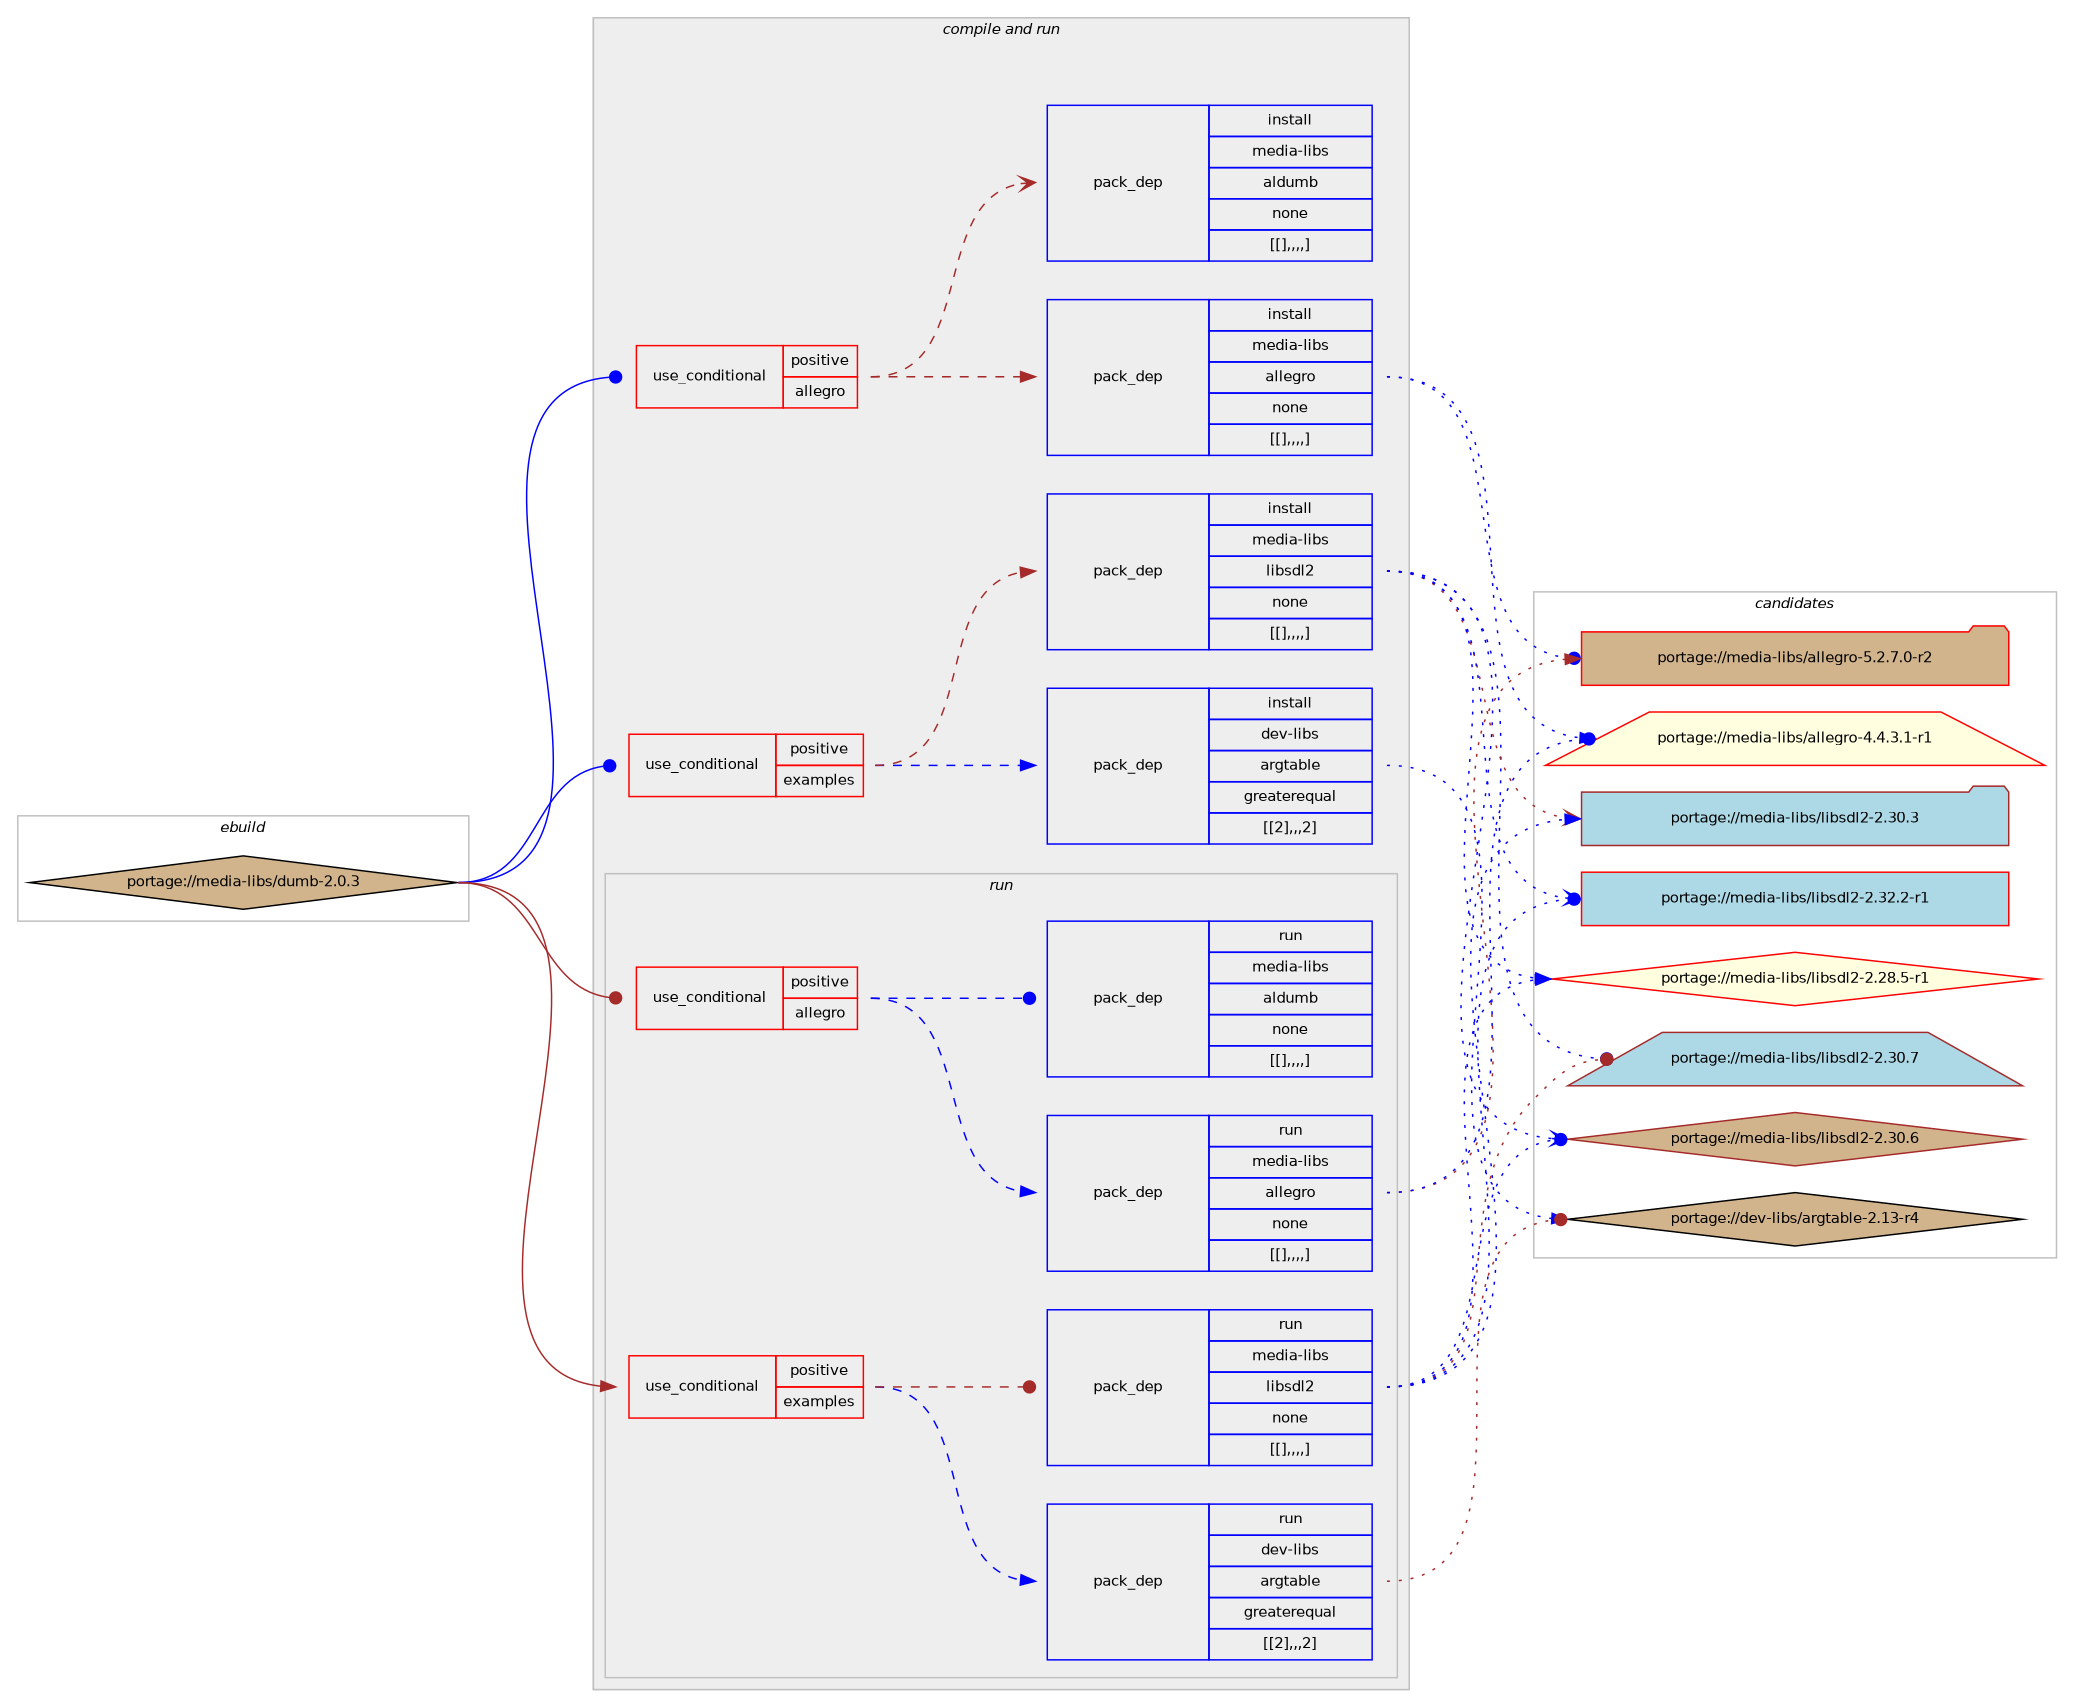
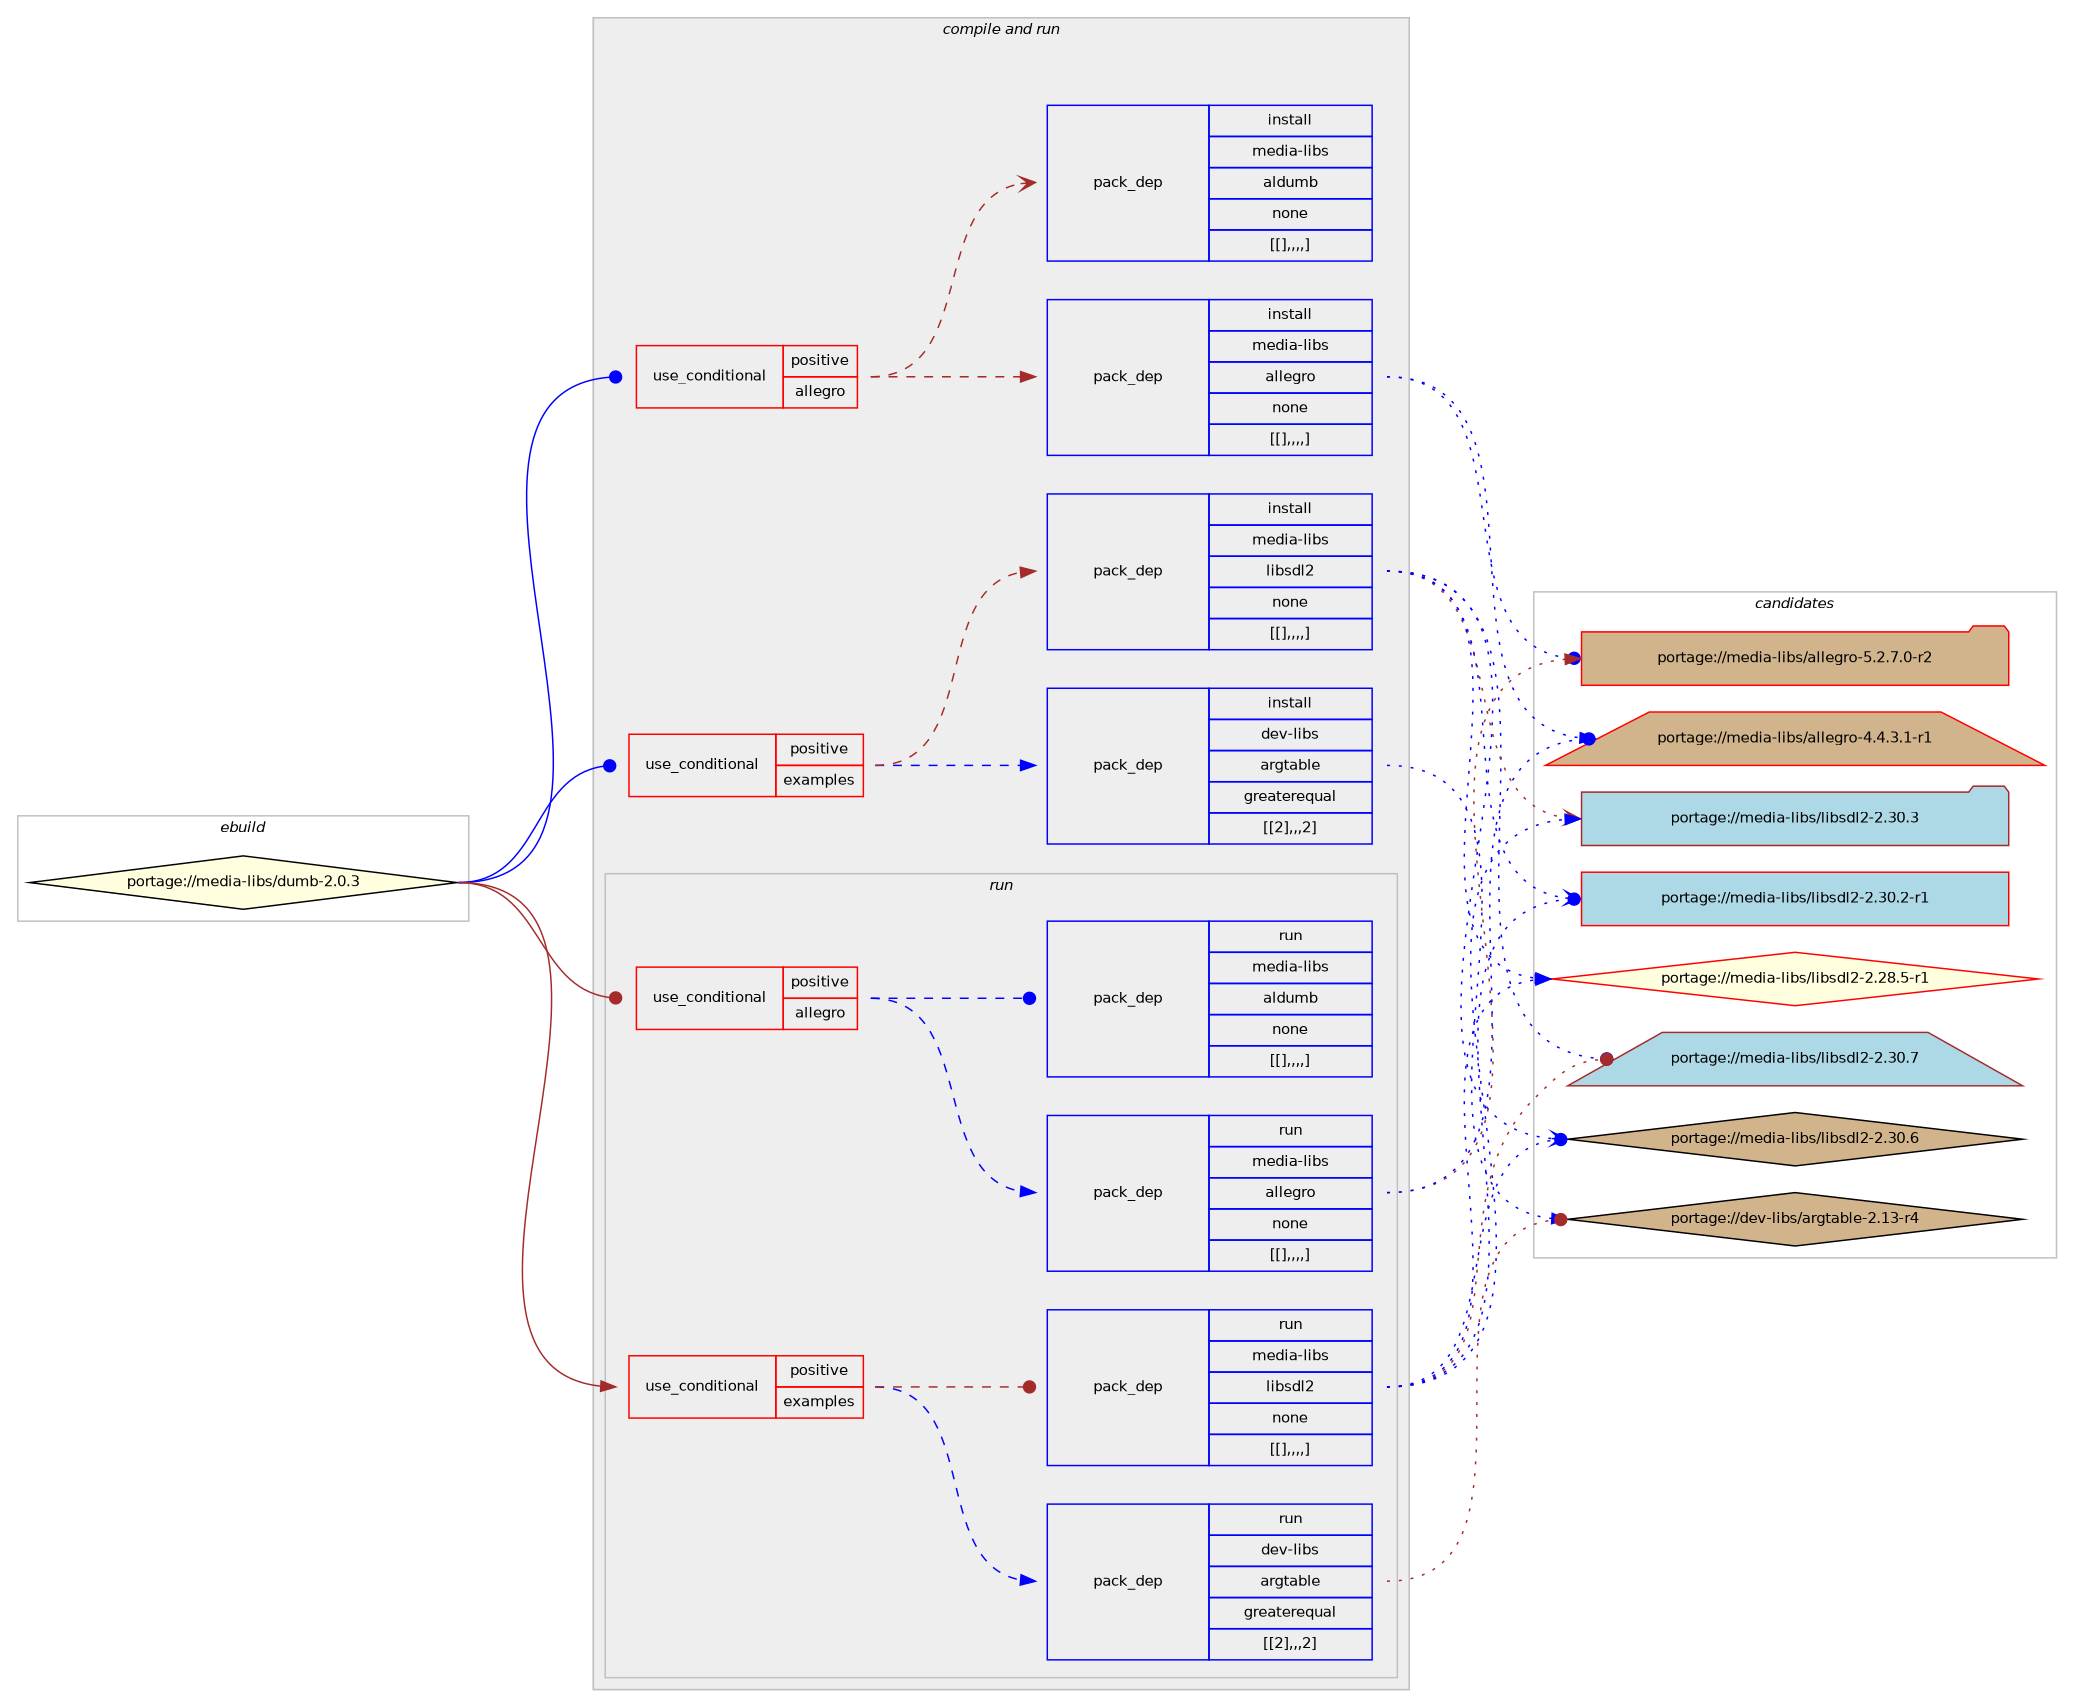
(1795, 739) -> (1795, 739)
(243, 883) -> (243, 883)
(1795, 899) -> (1795, 899)
(1795, 1139) -> (1795, 1139)
